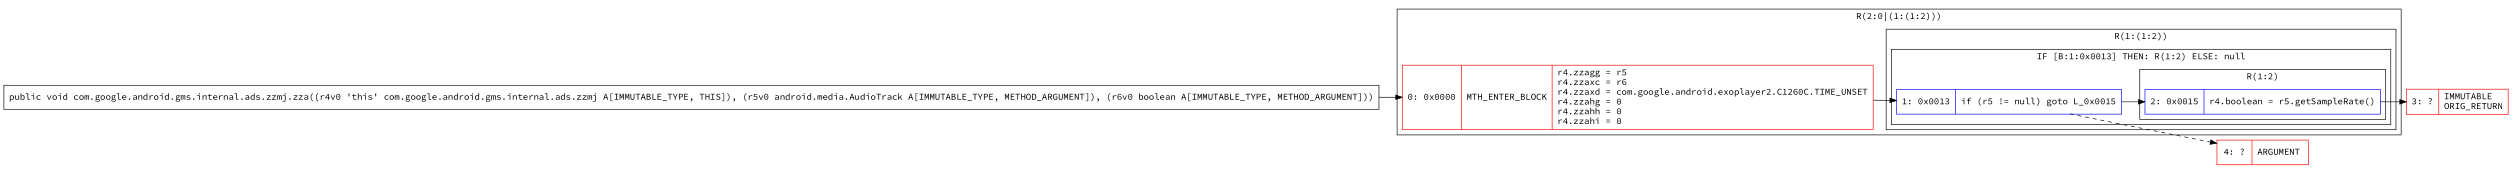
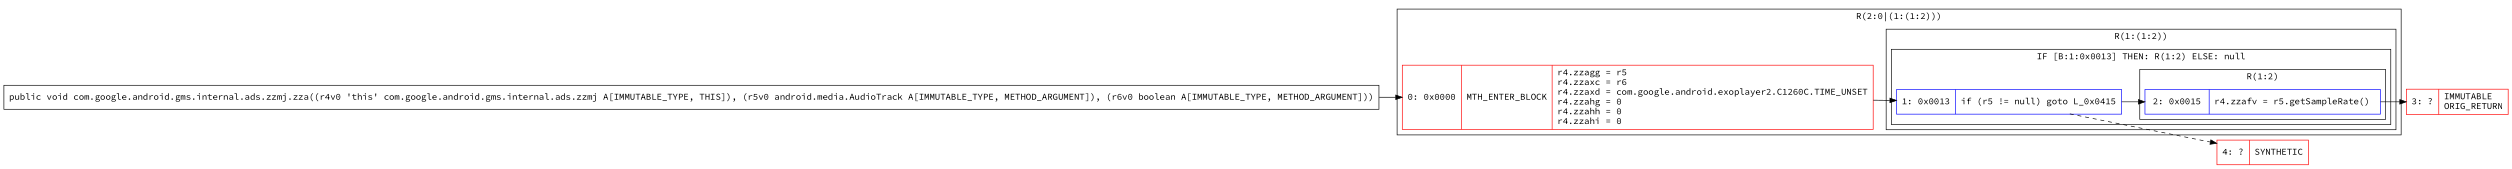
(2039, 102) -> (2039, 102)
(2292, 102) -> (2292, 102)
(2279, 152) -> (2279, 152)
